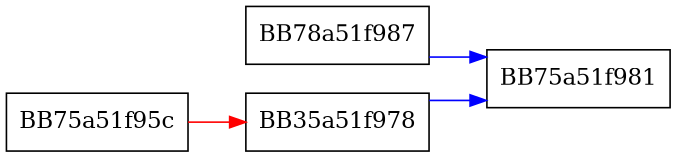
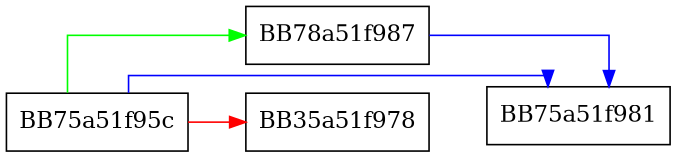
none -> (120, 35)
(450, 100) -> (330, 76)
